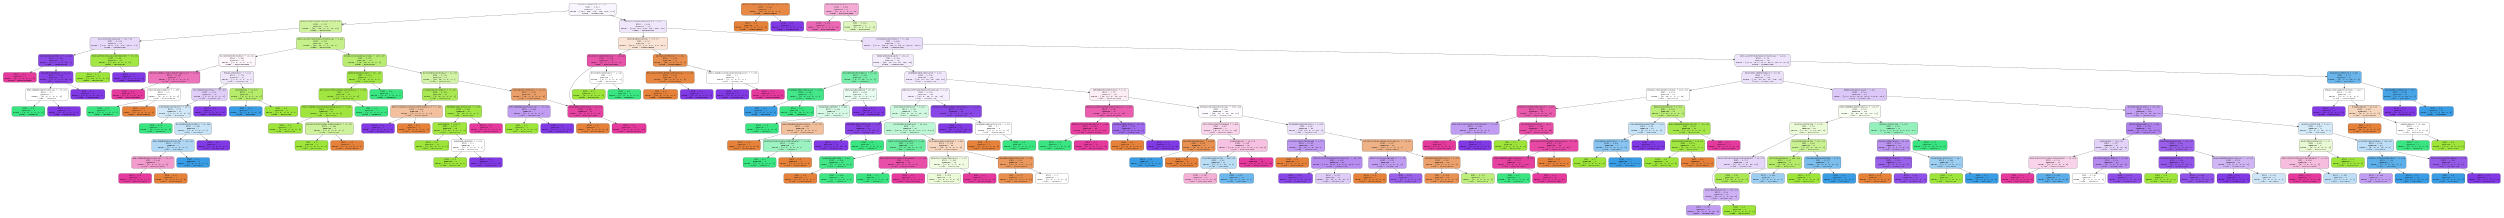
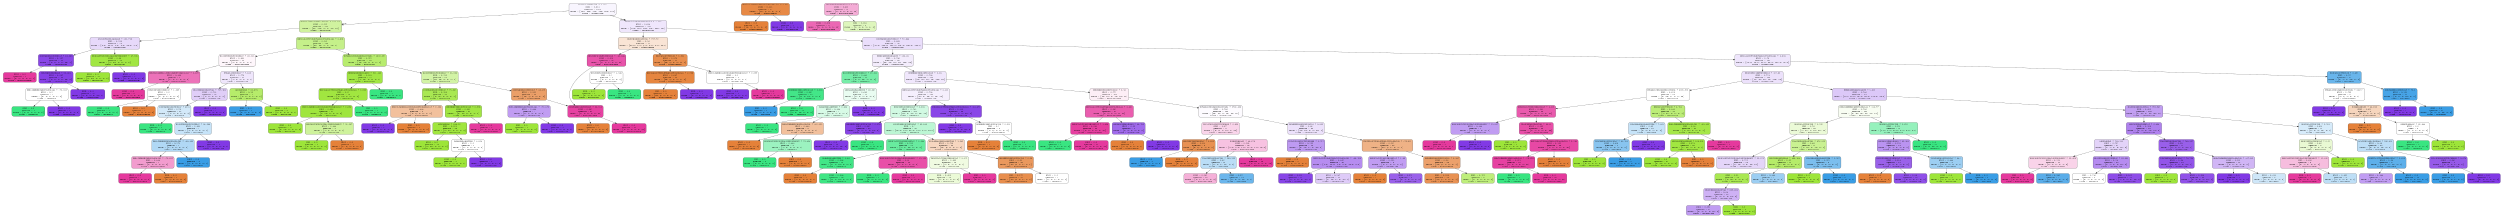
none -> (451, 102)
(1231, 136) -> none
(1712, 177) -> (1727, 185)
